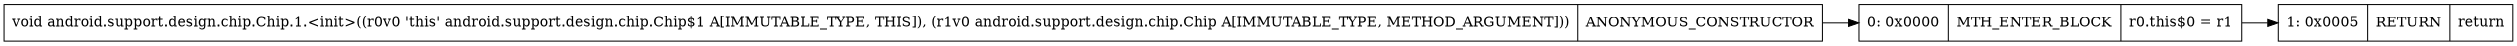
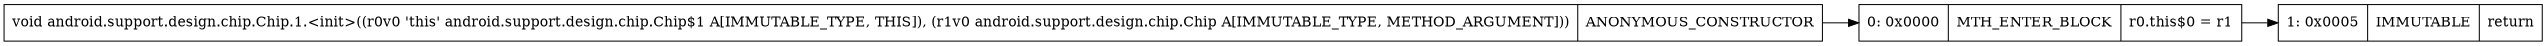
(2409, 22) -> (2423, 22)
